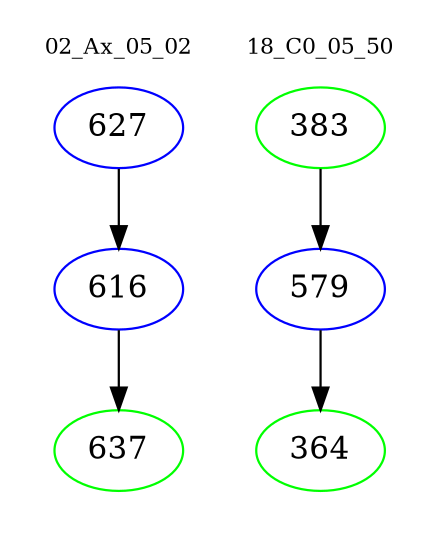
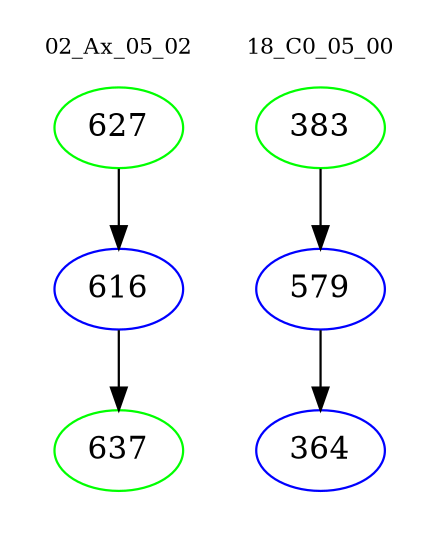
(321, 48) -> (321, 48)
(119, 128) -> (119, 128)
(321, 451) -> (321, 451)
